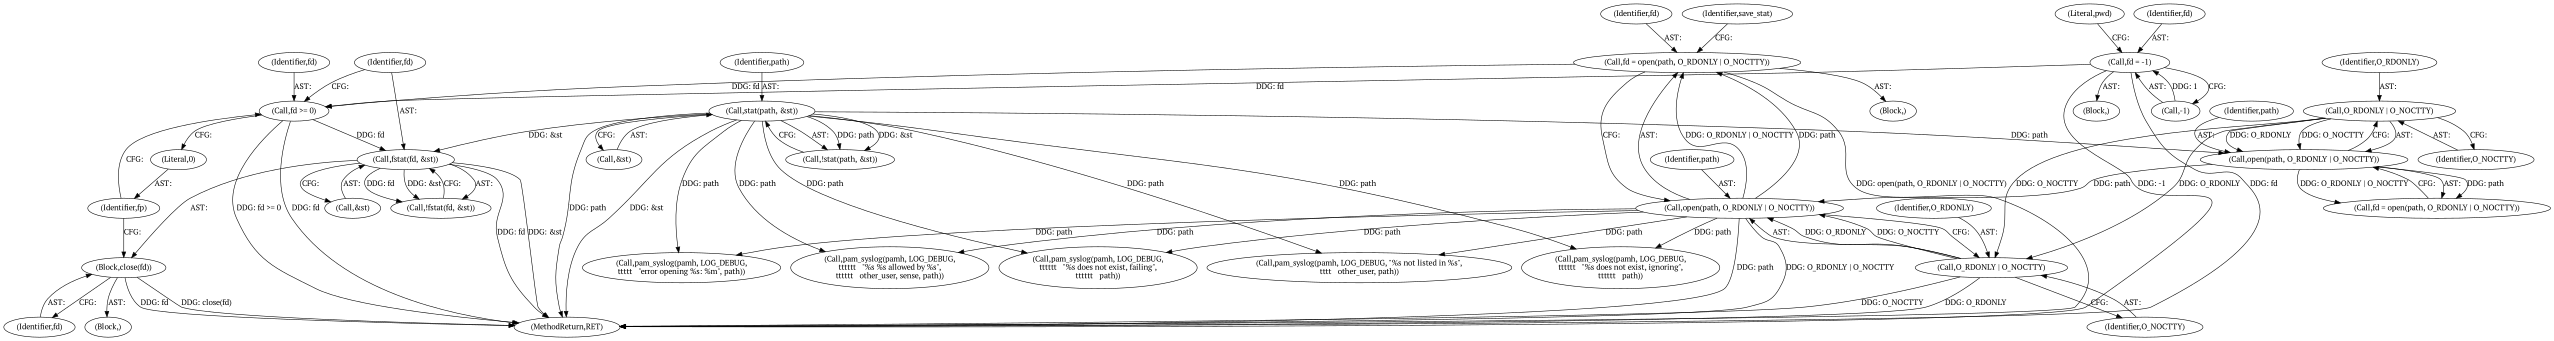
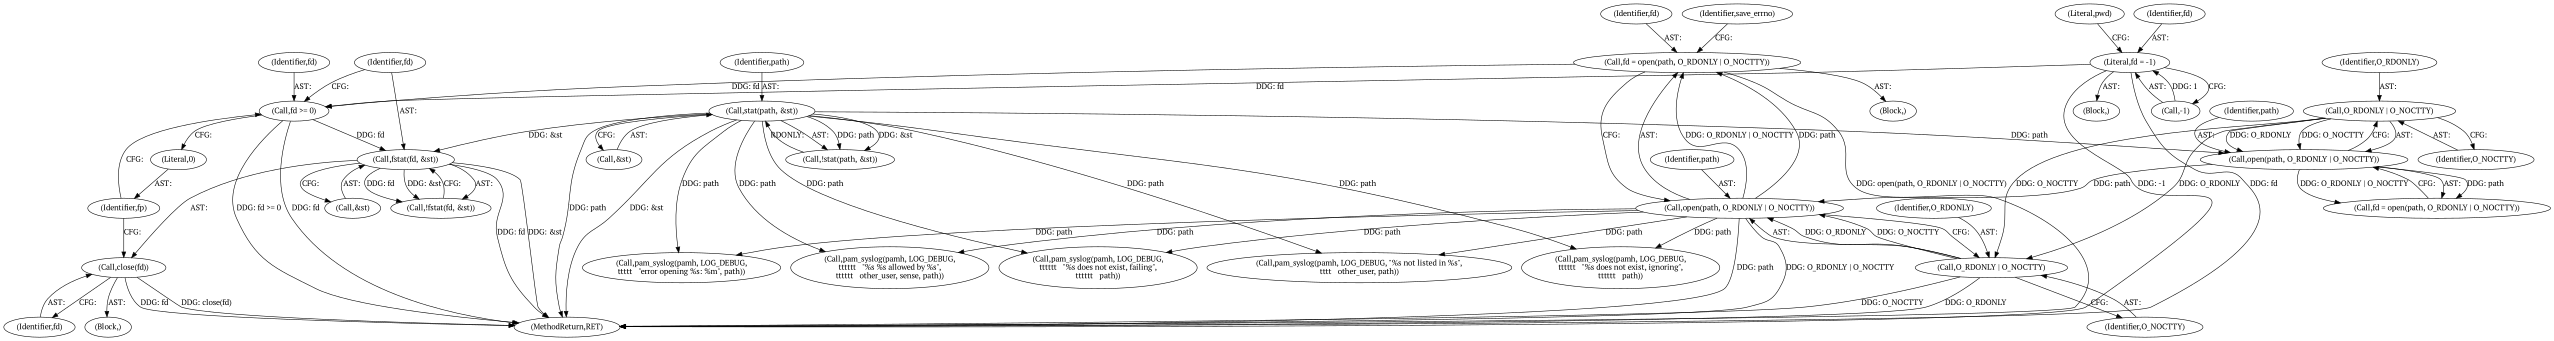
(1737, 14) -> (1737, 14)
(2130, 63) -> (2130, 63)
(788, 135) -> (788, 135)
(124, 268) -> (124, 268)
